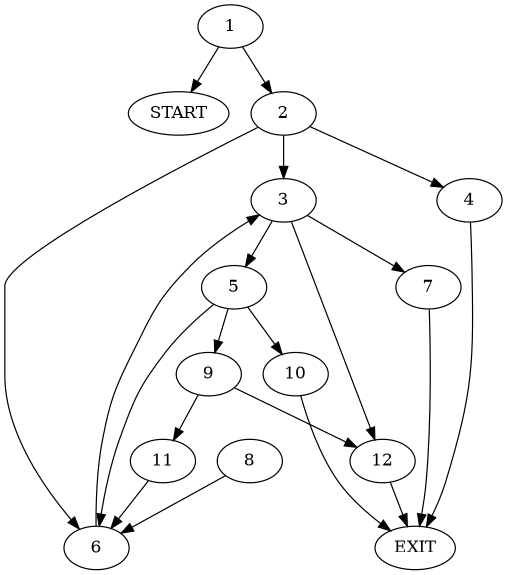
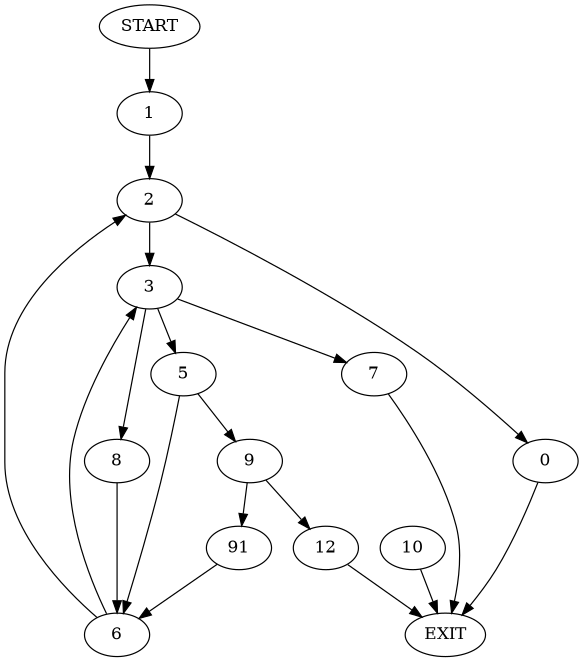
(208, 64) -> (150, 64)
(470, 200) -> (546, 461)
(20, 266) -> (5, 413)
(331, 325) -> (135, 368)
(261, 326) -> none
(163, 461) -> (239, 548)
